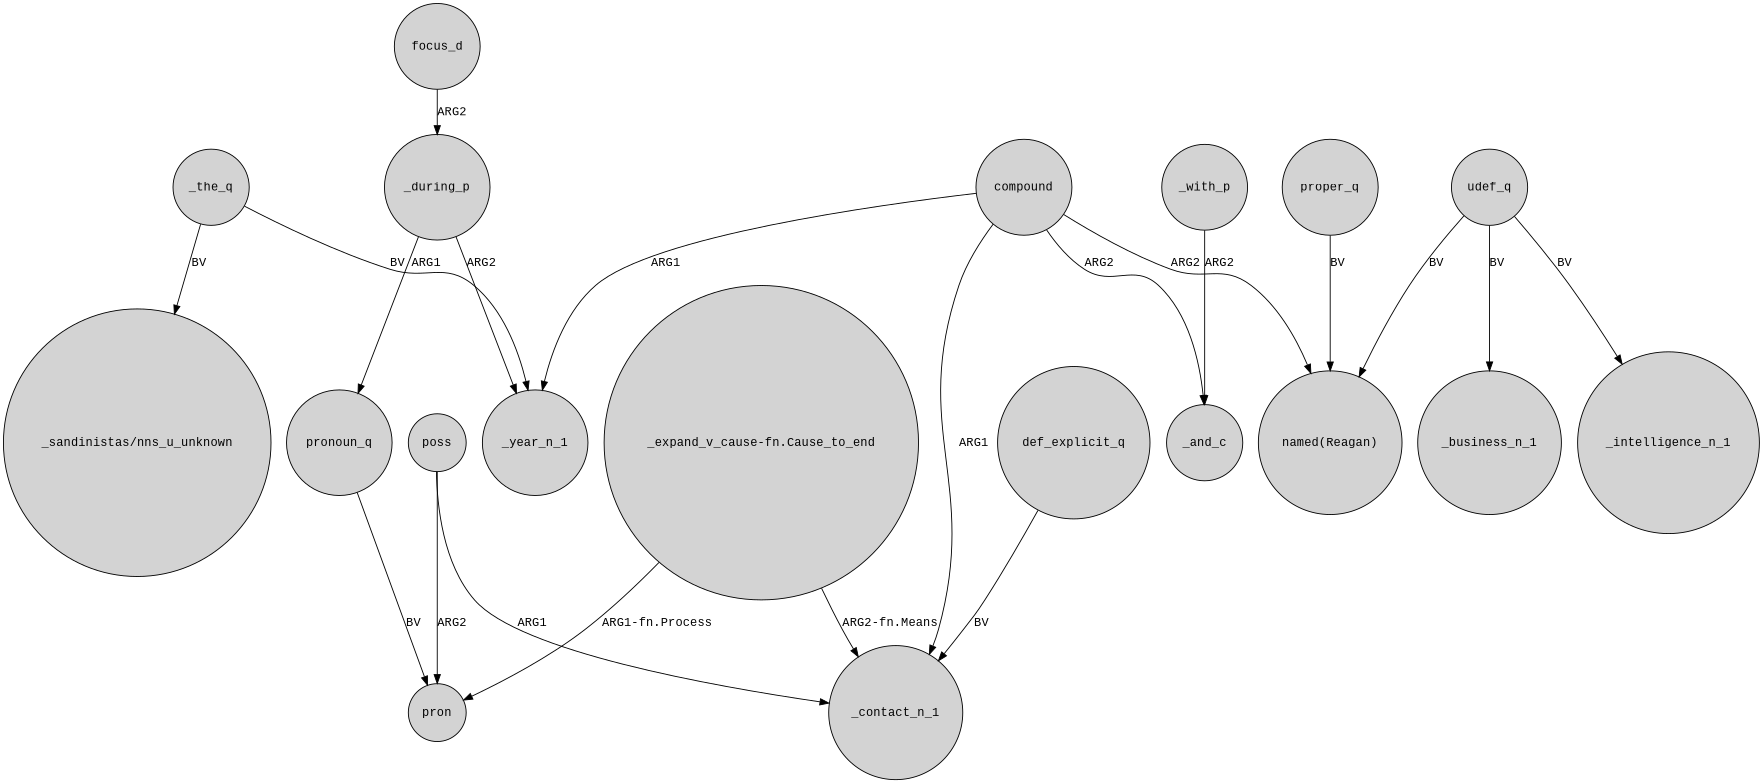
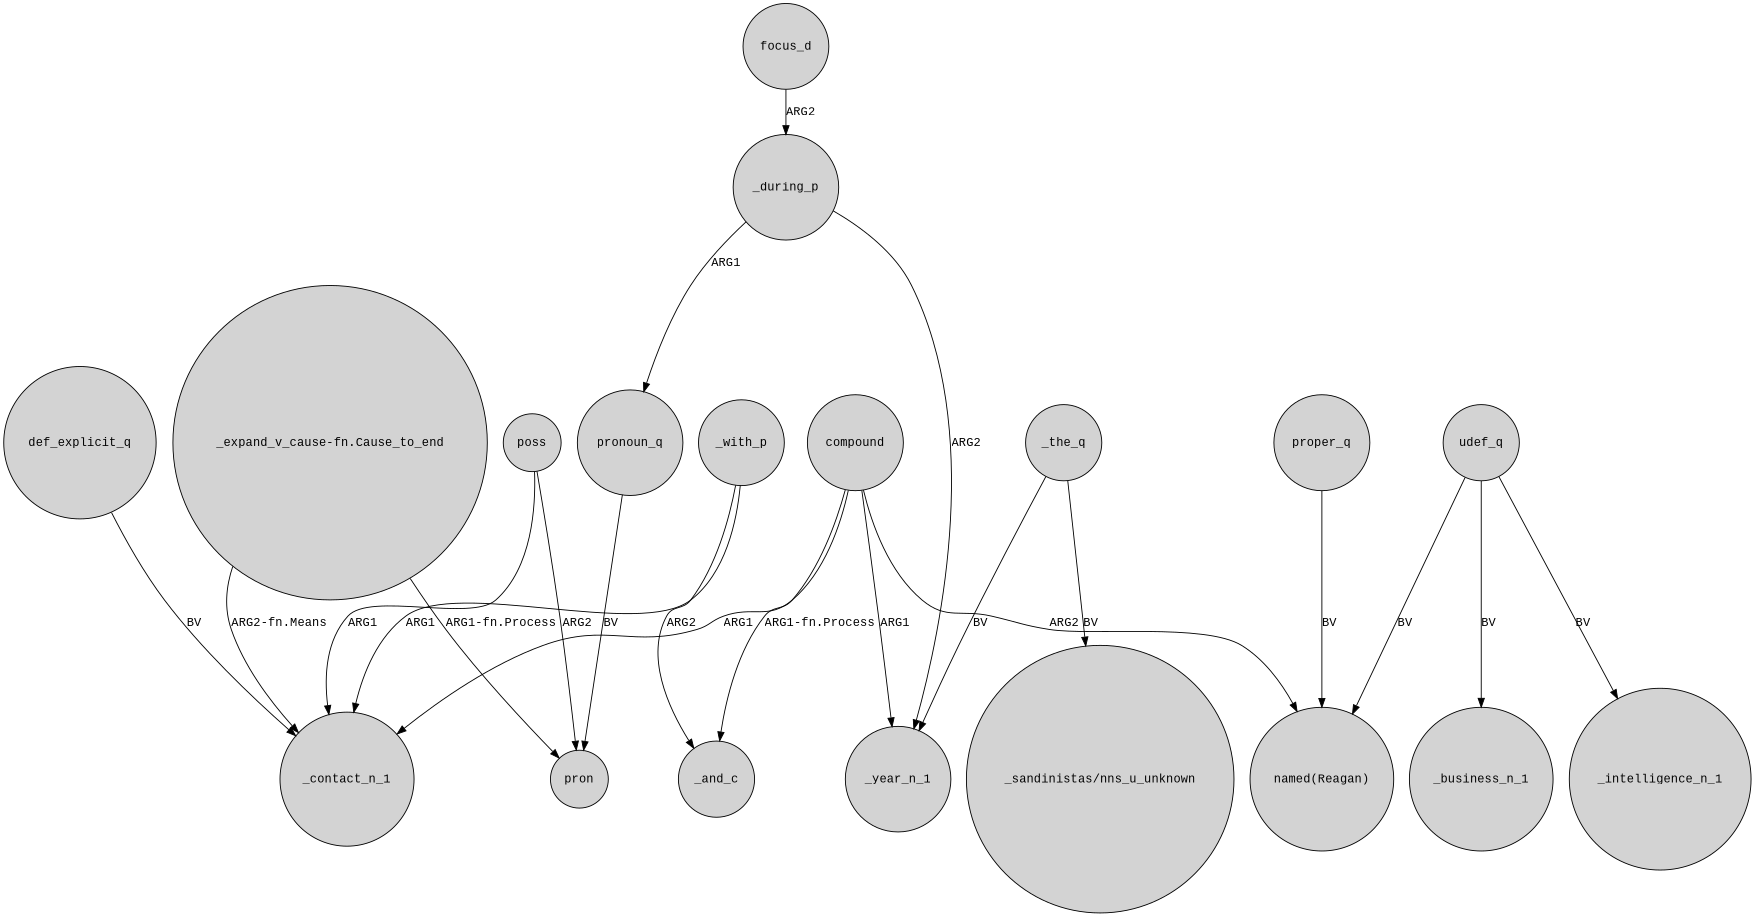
(1100, 263) -> (820, 623)
none -> (574, 611)
